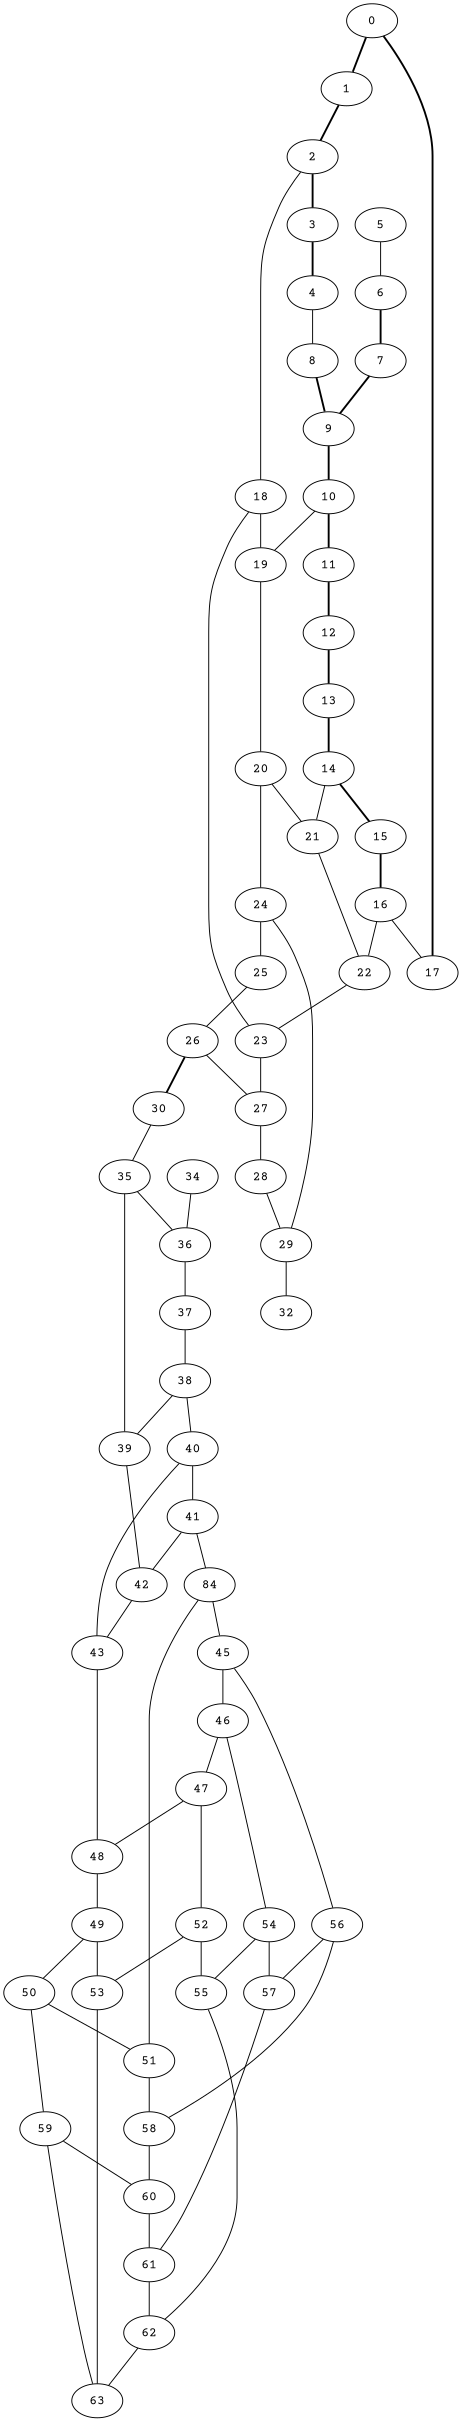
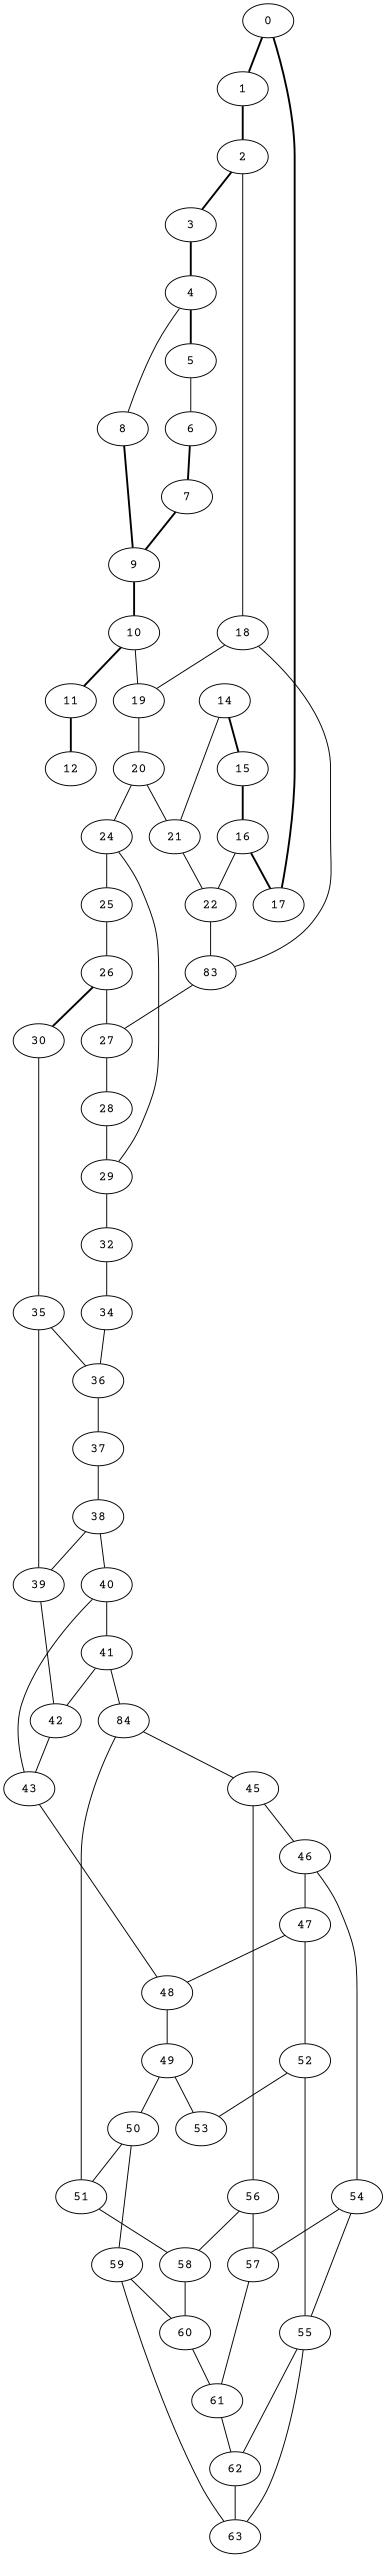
none -> (191, 327)
(329, 701) -> none
(407, 939) -> (261, 871)
(261, 1041) -> (211, 973)
none -> (107, 1279)
(97, 2197) -> (285, 2439)
